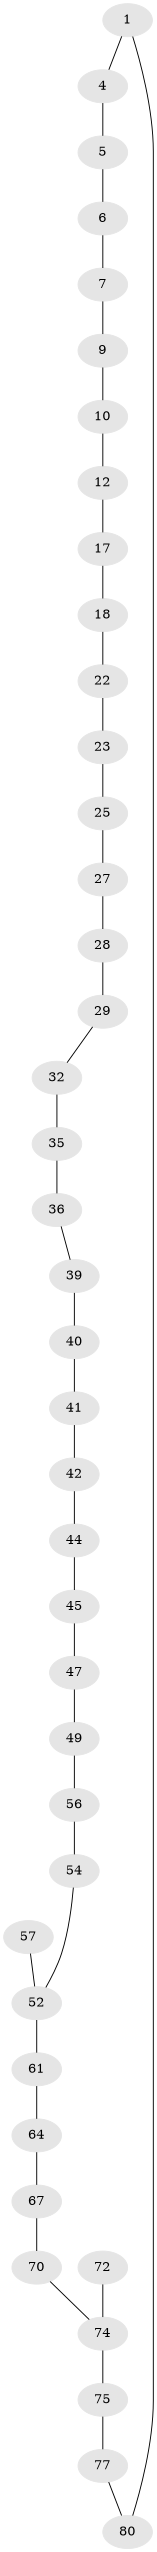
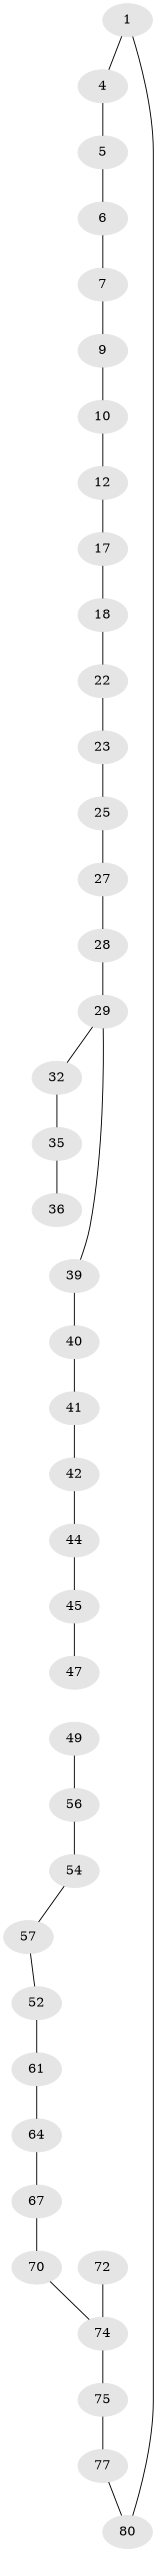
(66, 1243) -> (100, 1145)
(74, 1706) -> none
(65, 1939) -> (51, 1904)
